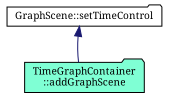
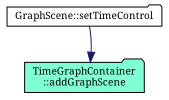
(78, 49) -> (91, 39)
